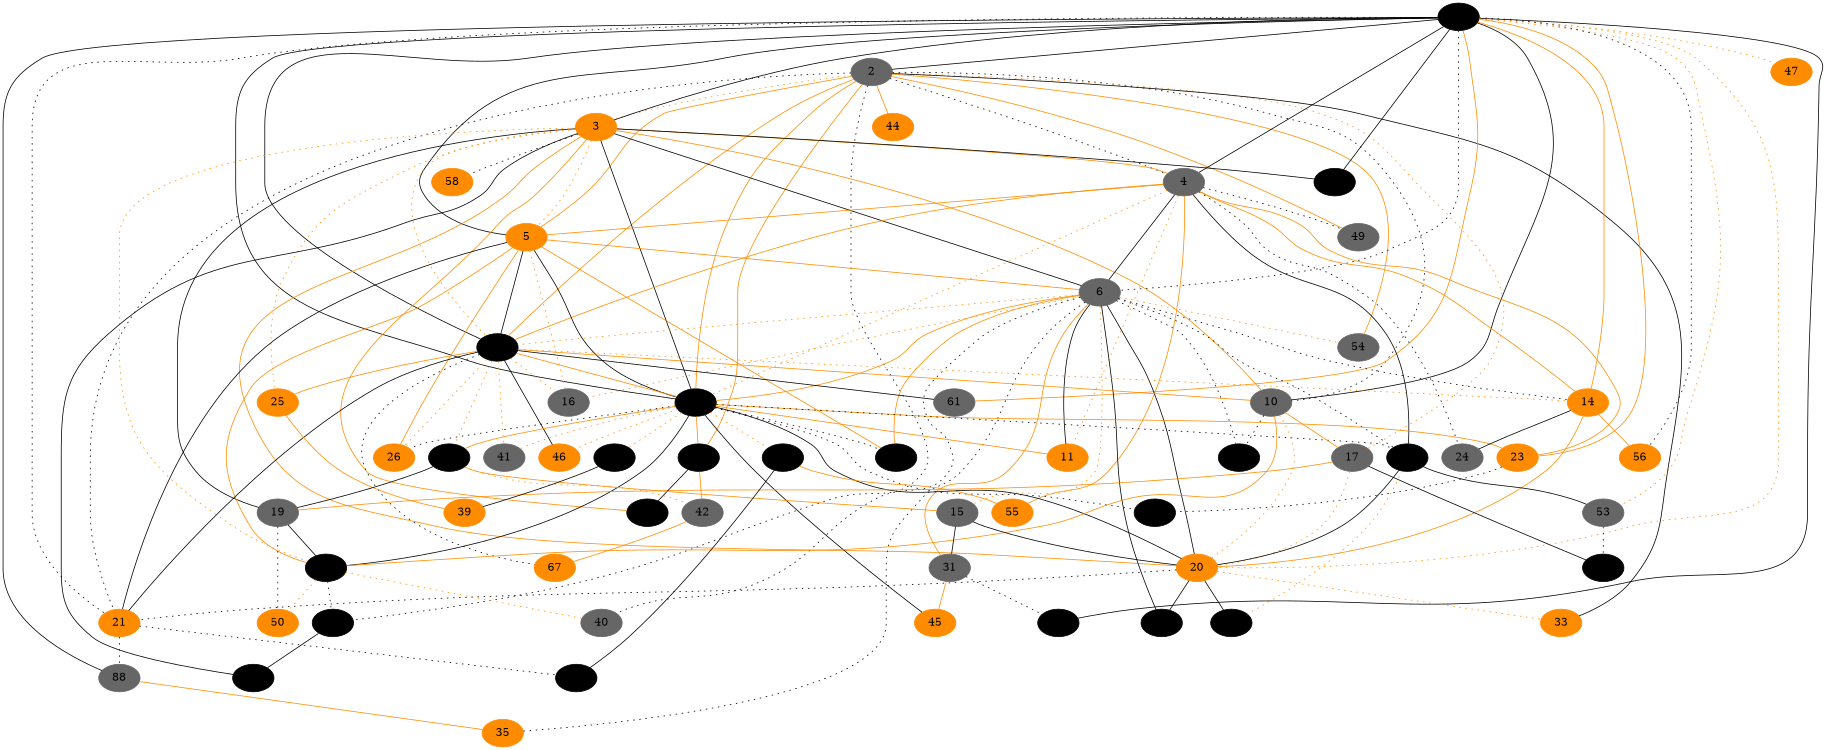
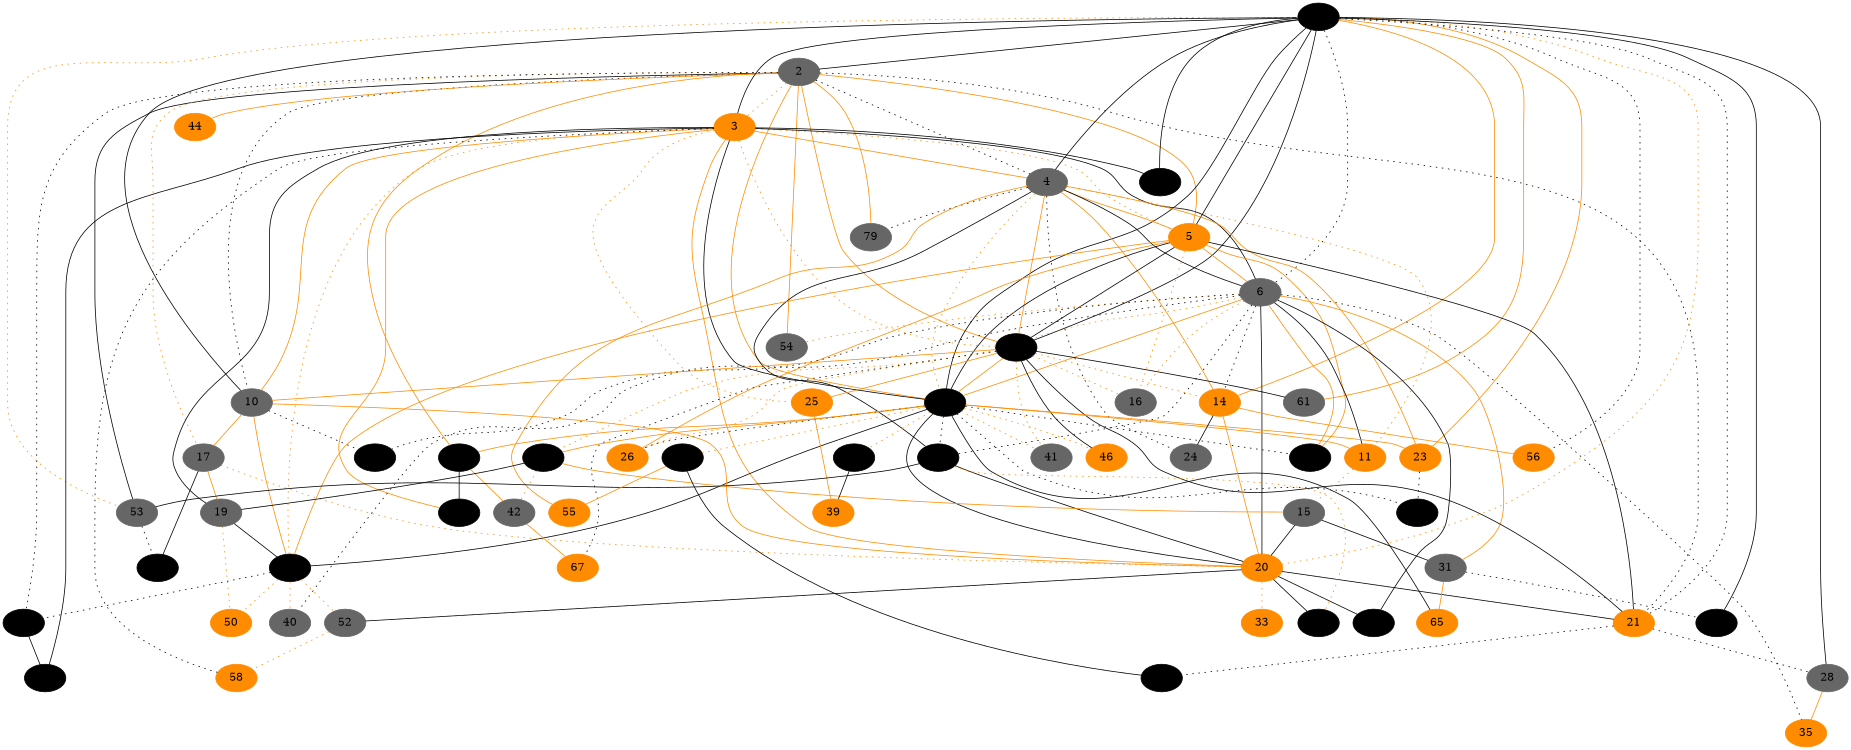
(1792, 72) -> none
(1487, 147) -> (334, 89)
(1358, 237) -> (871, 237)
(1099, 454) -> (1340, 480)
(1277, 497) -> (733, 515)
(278, 568) -> (226, 568)
(658, 592) -> (1448, 595)
none -> (345, 623)
(935, 623) -> (1437, 623)
(119, 678) -> (1827, 678)
